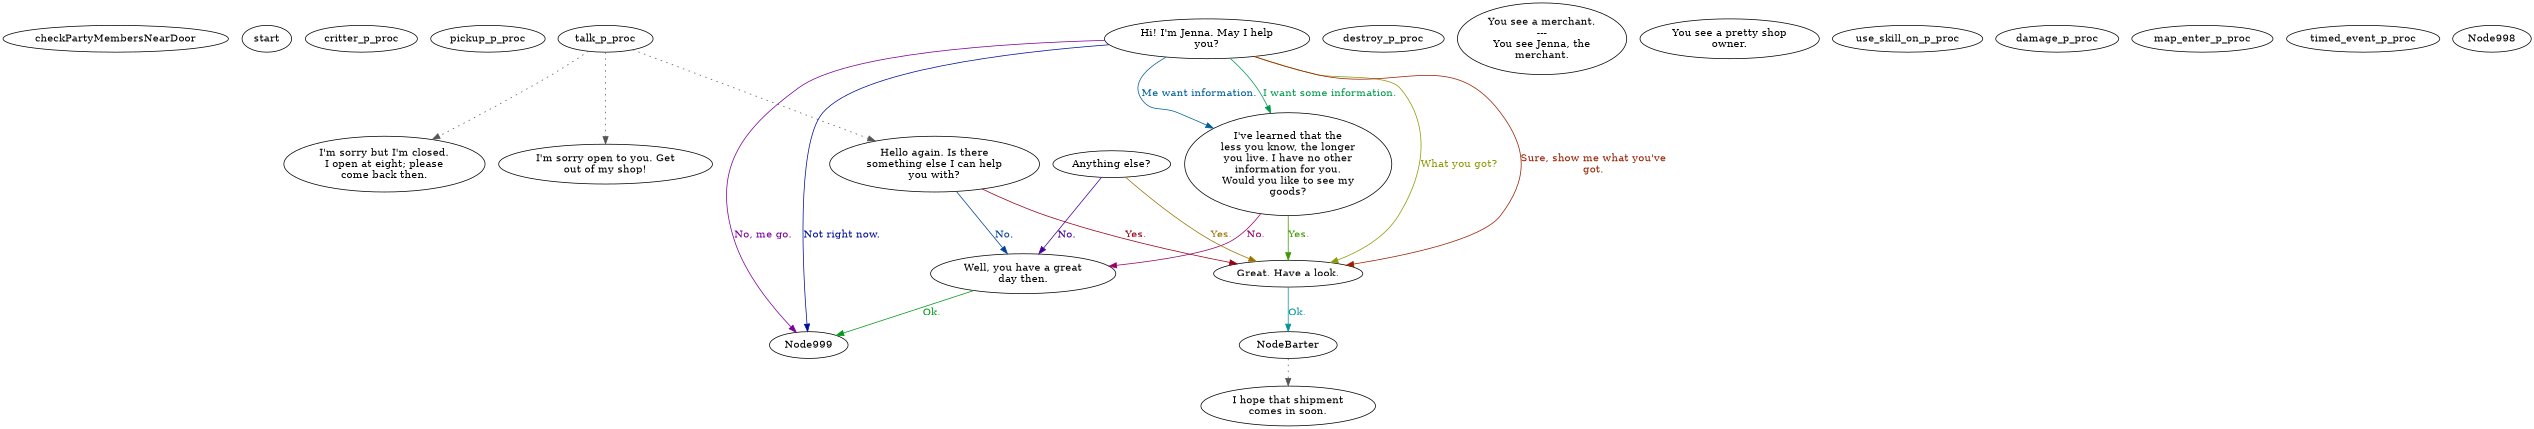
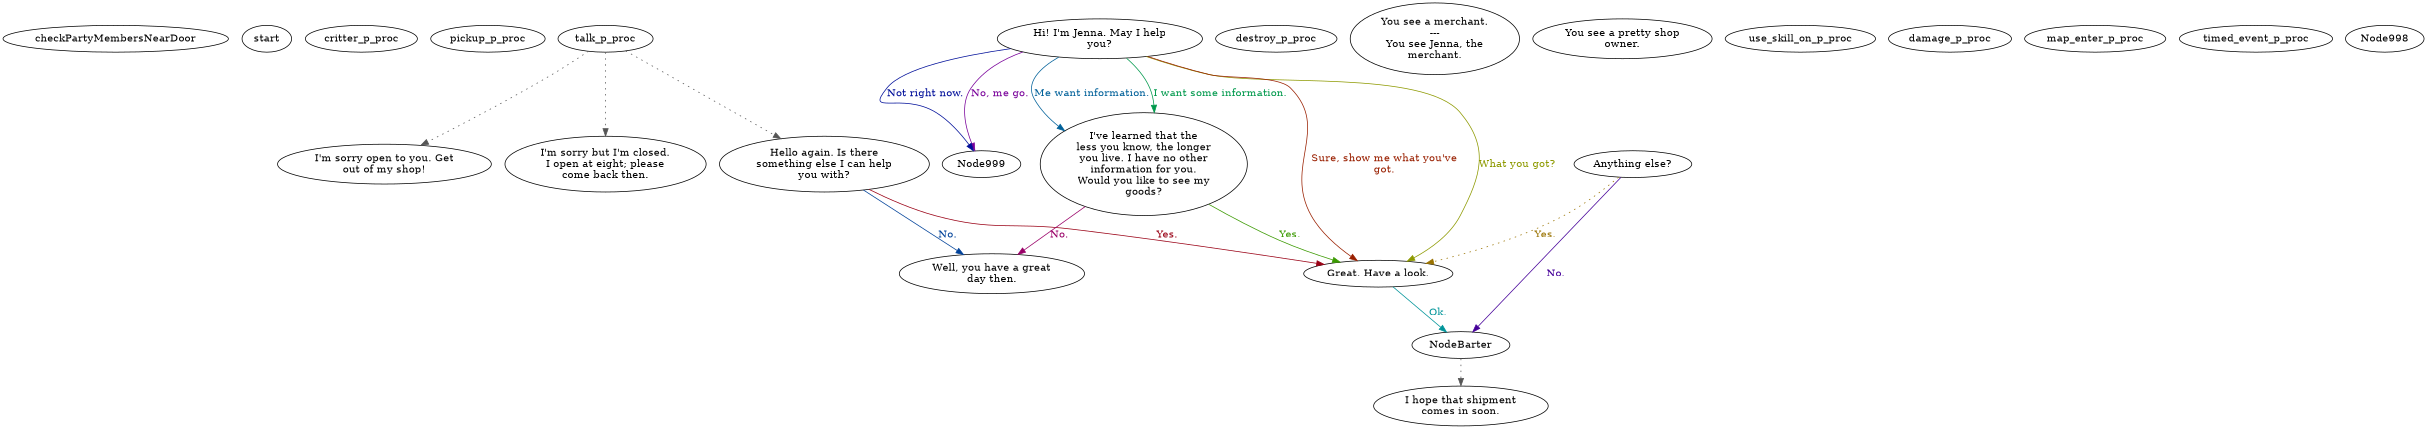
(1073, 213) -> (1549, 252)
(1184, 223) -> (1531, 231)
(908, 312) -> none
